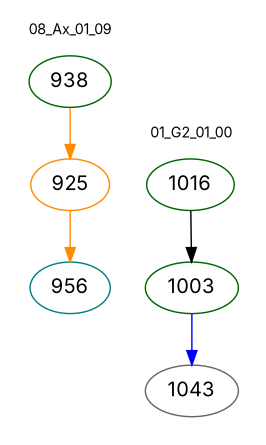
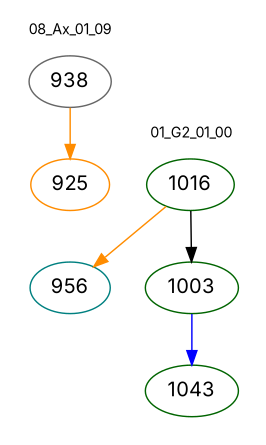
(70, 82) -> (70, 82)
(70, 229) -> (143, 225)
(192, 391) -> (192, 391)
